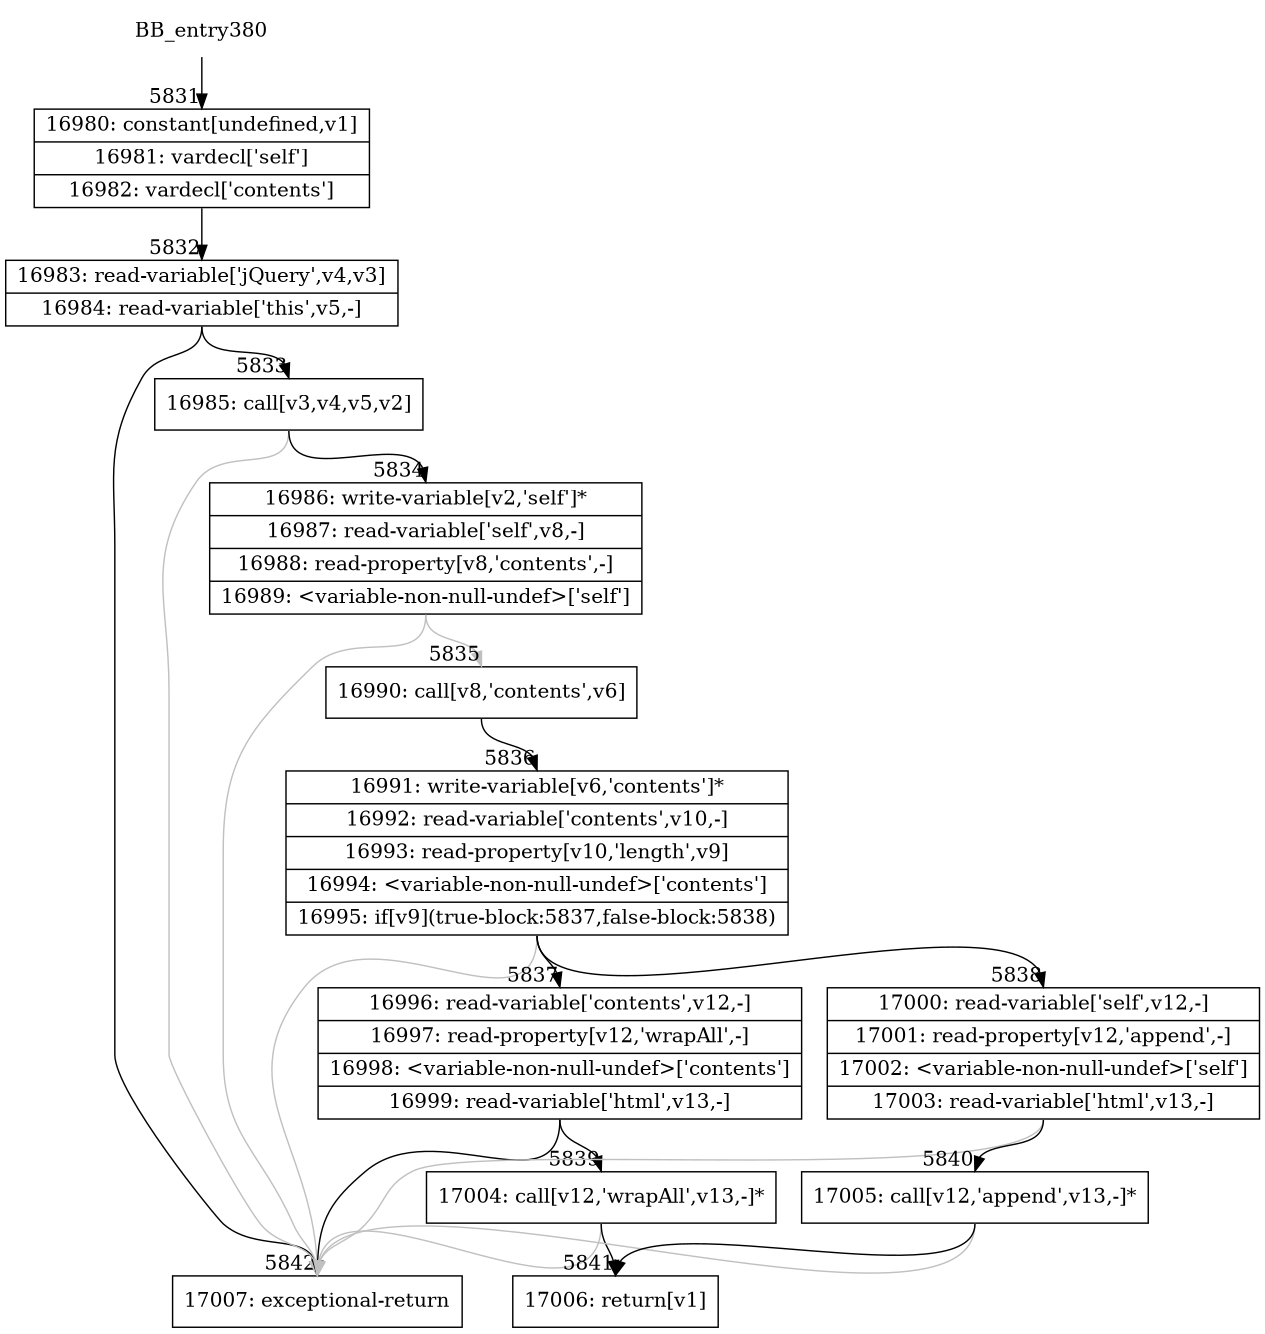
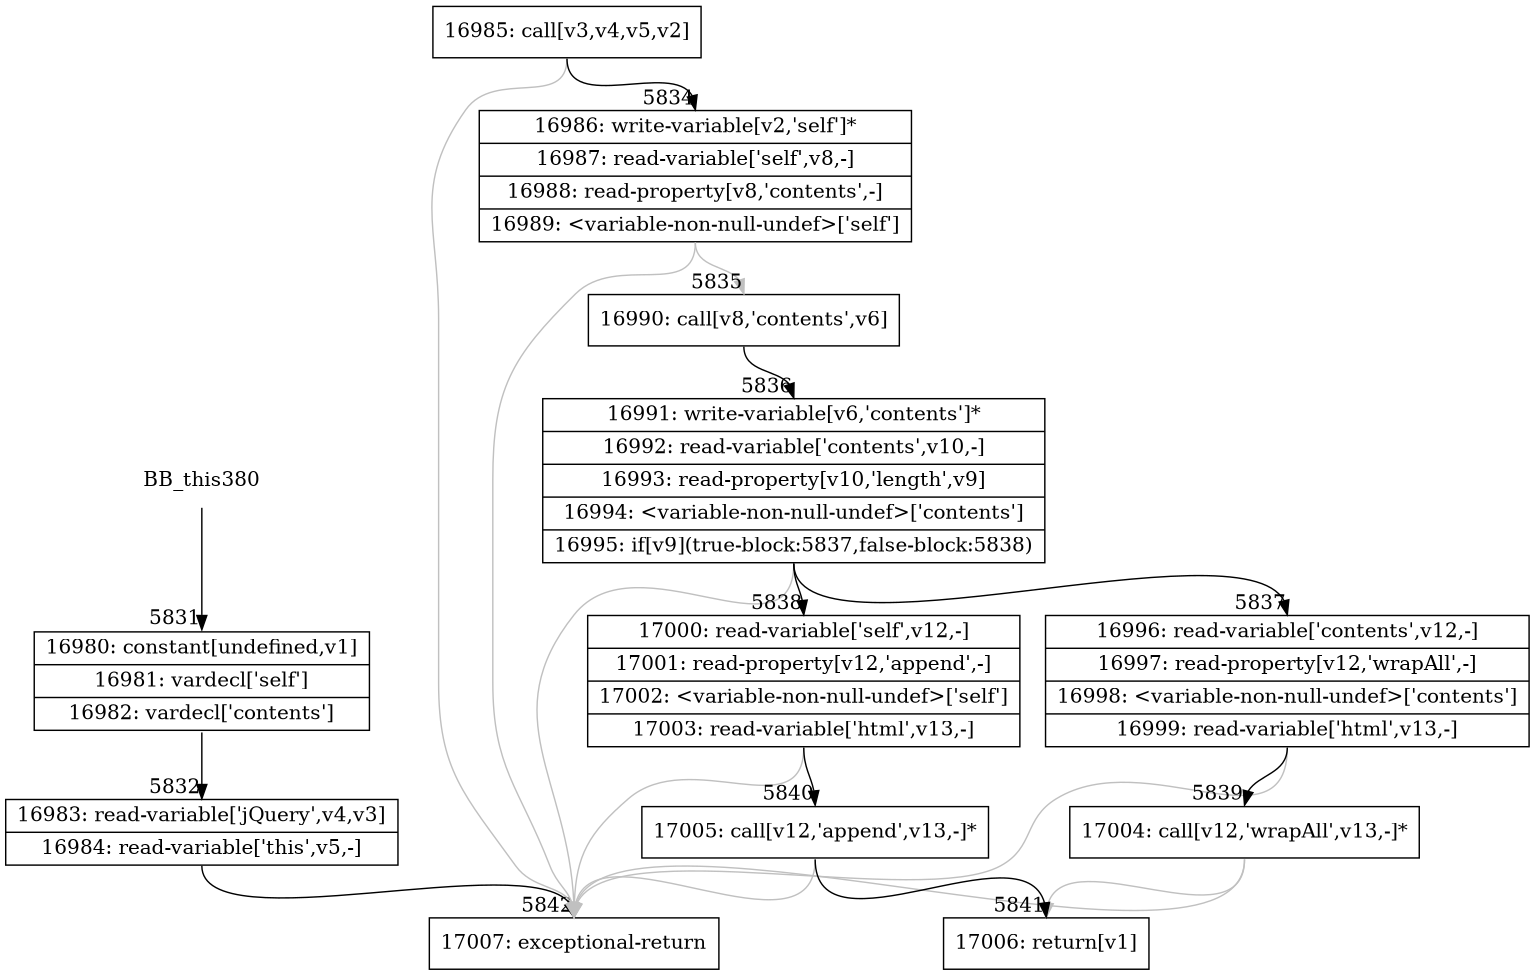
(202, 31) -> (202, 481)
(238, 352) -> none
(421, 1152) -> (981, 871)
(605, 1243) -> (1152, 890)
